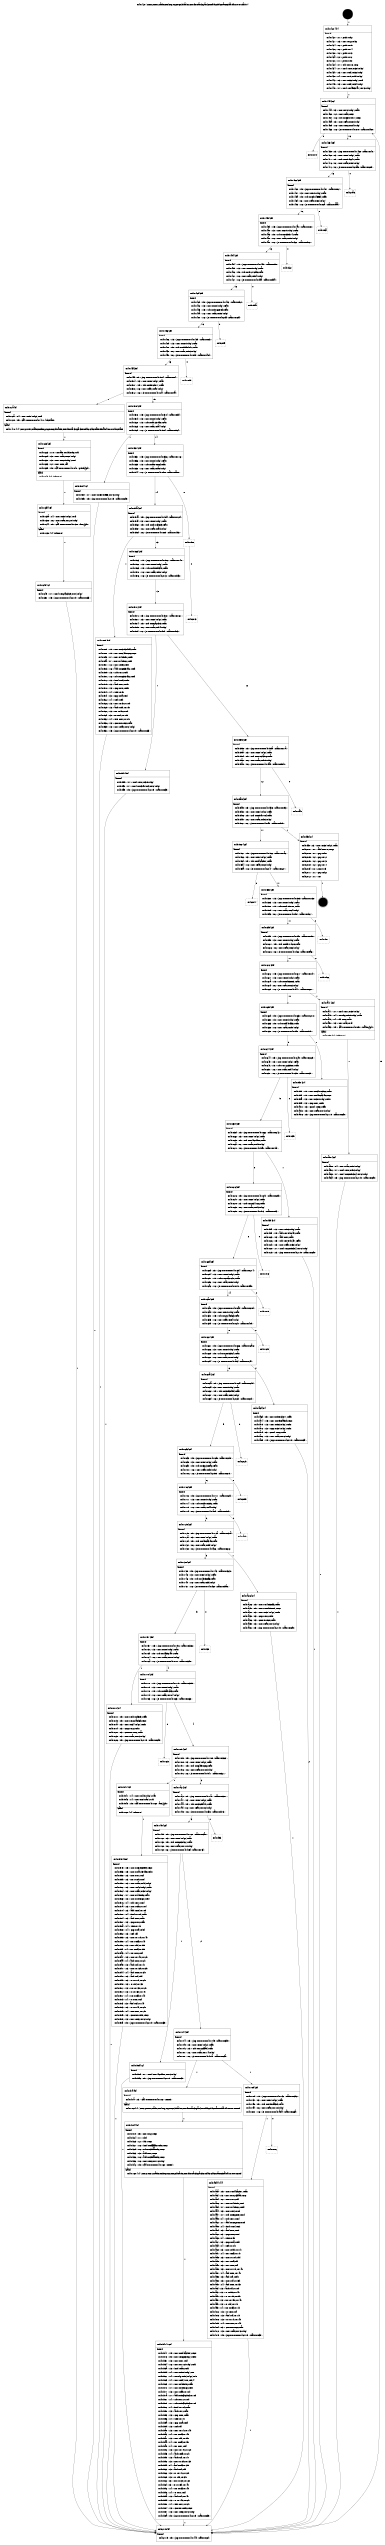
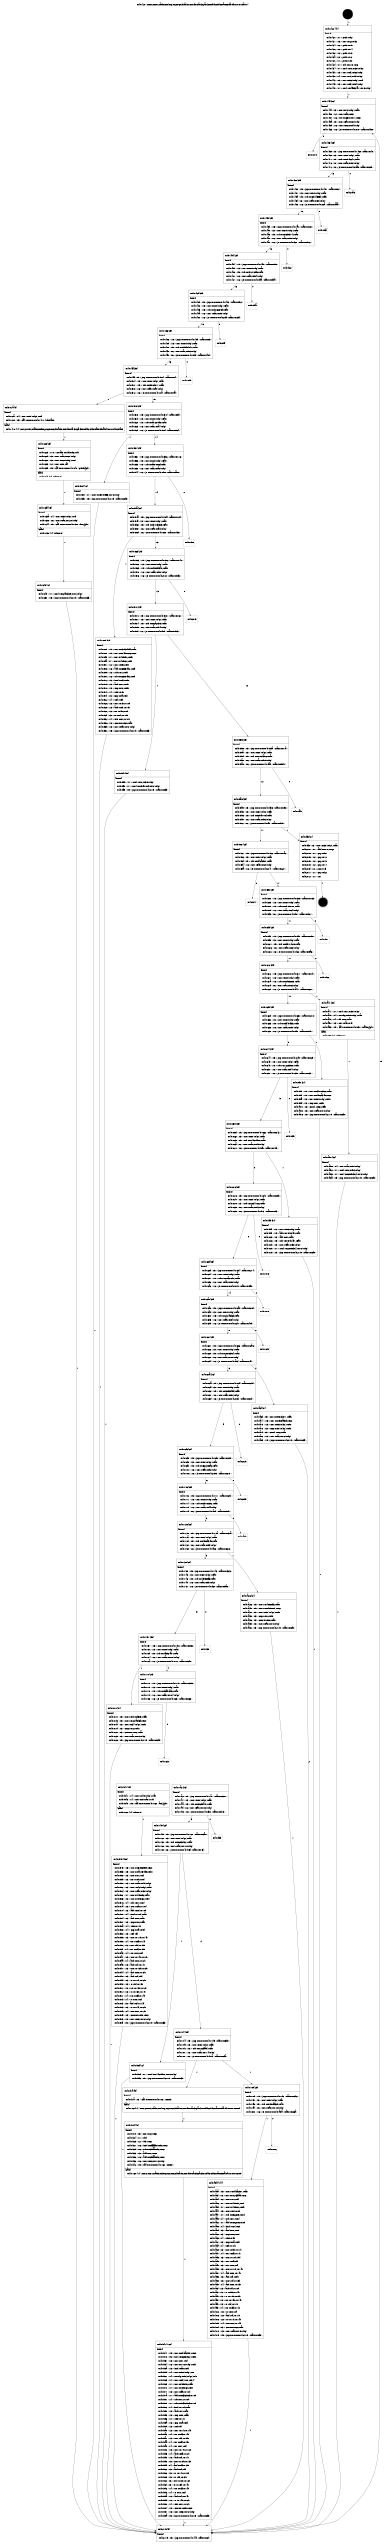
(348, 136) -> none
(190, 580) -> (180, 597)
(200, 1762) -> none
